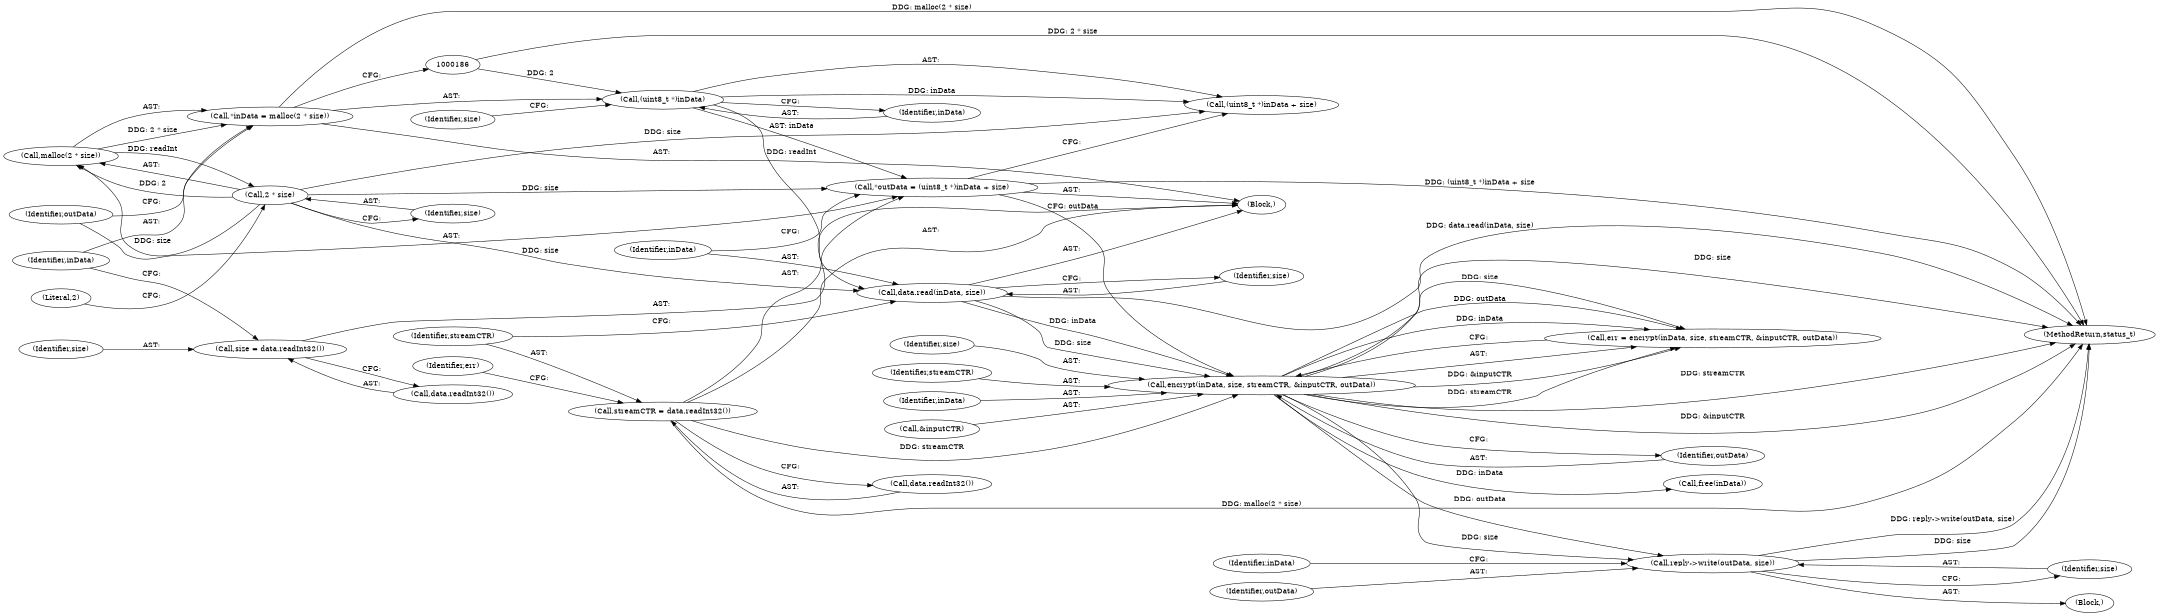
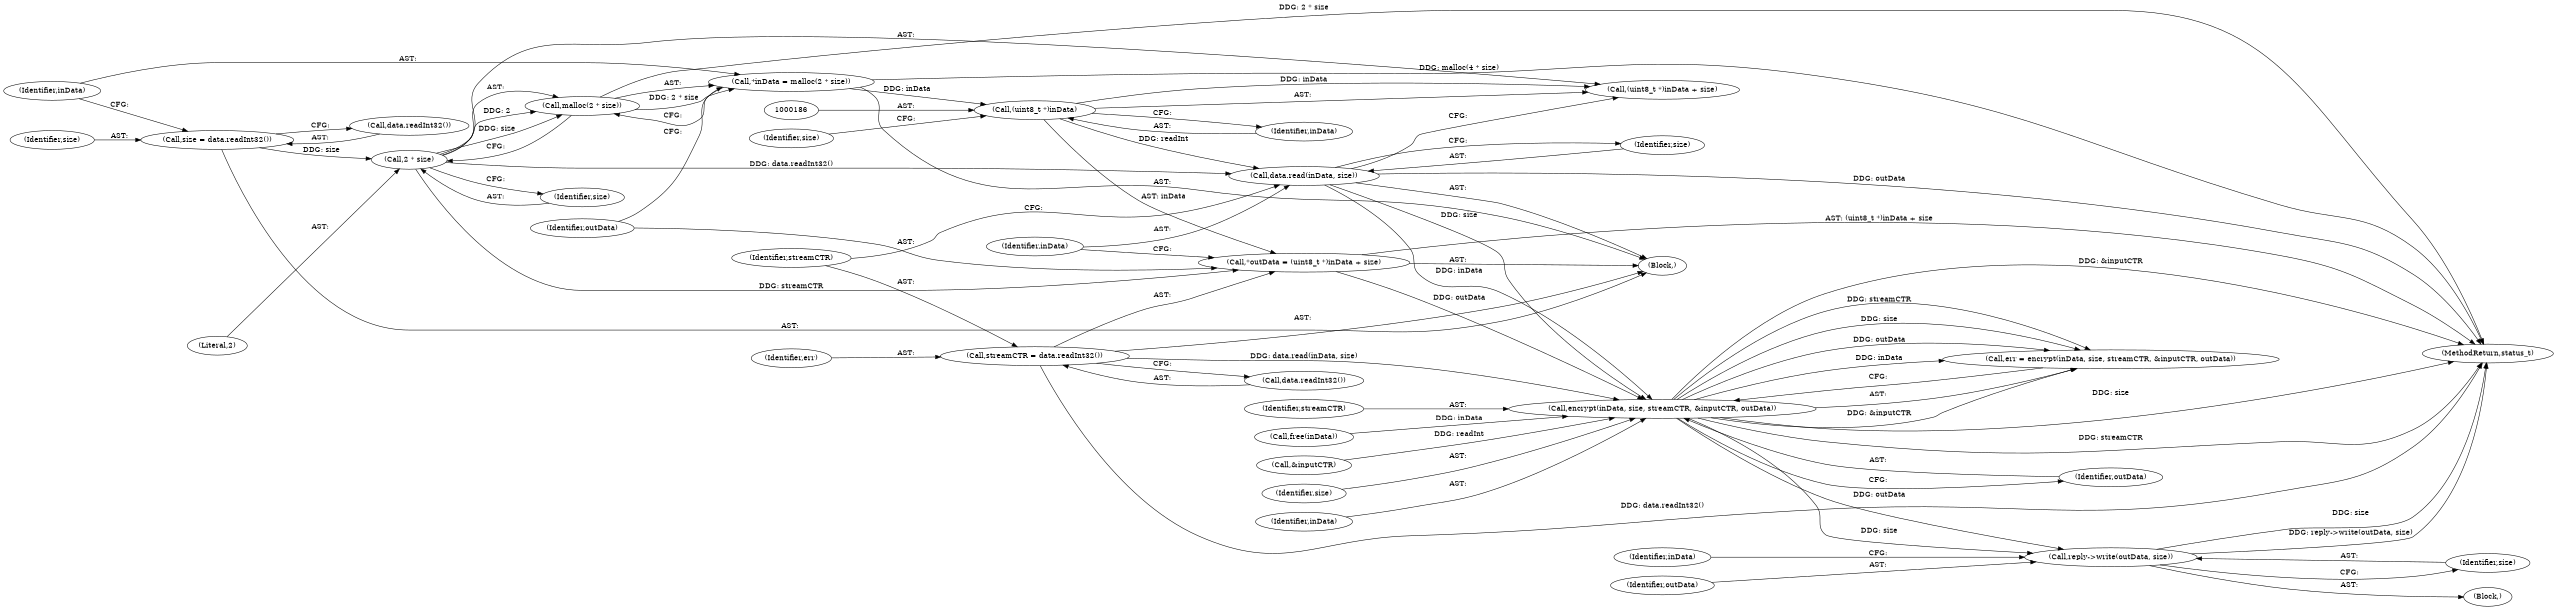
(932, 8) -> (1459, 68)
(1336, 36) -> (1614, 10)
(541, 73) -> (907, 106)
(358, 85) -> (681, 126)
(453, 96) -> (907, 89)
(663, 132) -> (907, 35)
(1095, 147) -> (1478, 123)
(153, 149) -> (497, 146)
none -> (313, 155)
(1480, 183) -> (1879, 219)
(541, 188) -> (791, 286)
(1073, 207) -> (1459, 298)
(1480, 226) -> (1879, 179)
(541, 251) -> (791, 164)
(153, 296) -> (322, 227)
(541, 378) -> (907, 353)
(1073, 405) -> (1459, 434)
(932, 447) -> (1304, 356)
(1459, 485) -> (1456, 425)
(1262, 504) -> (1662, 506)
